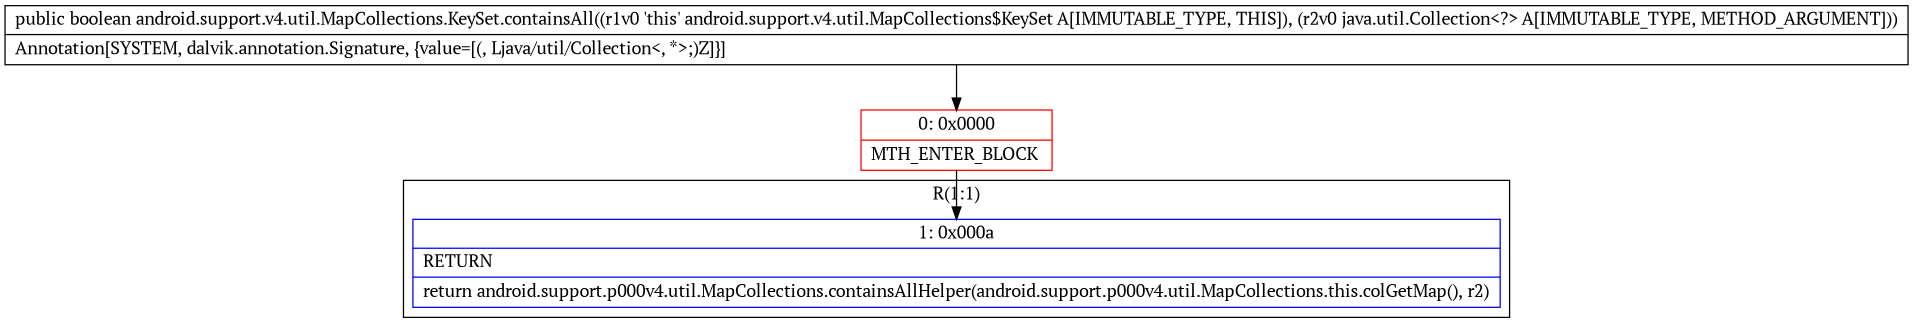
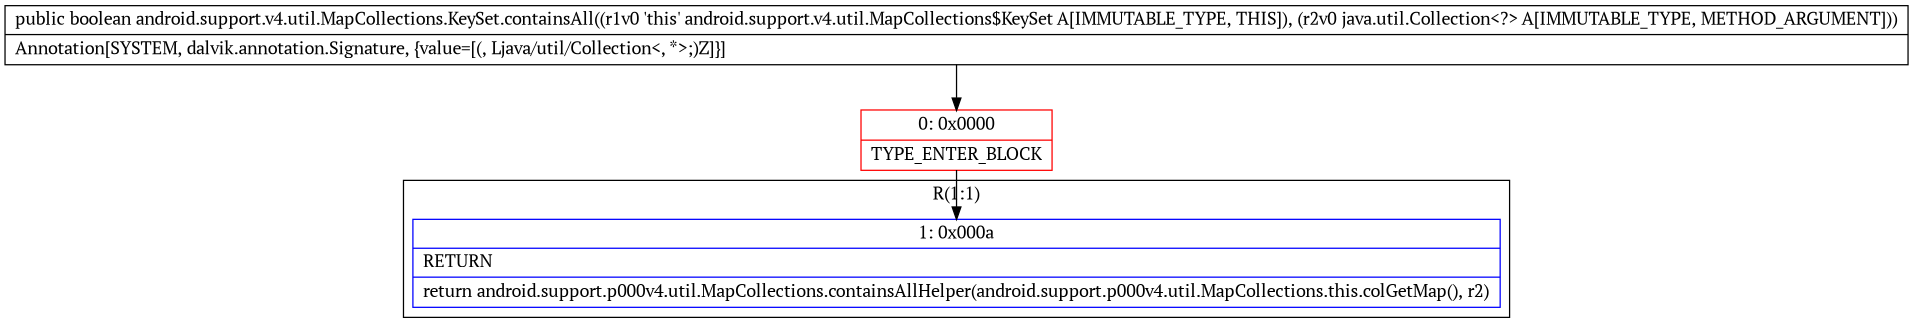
(955, 155) -> (957, 155)
